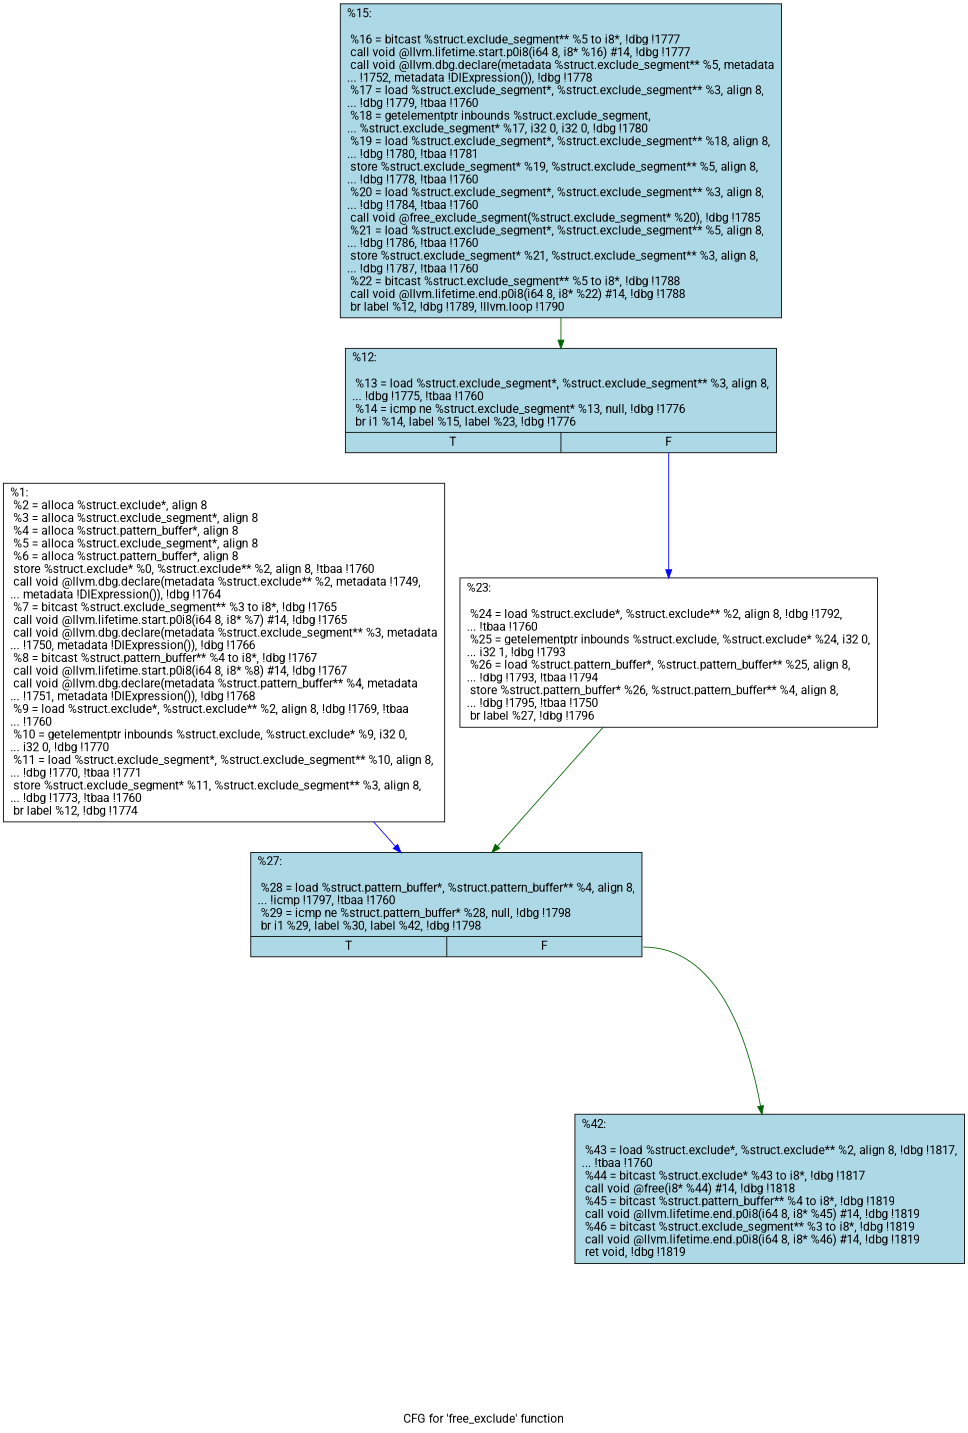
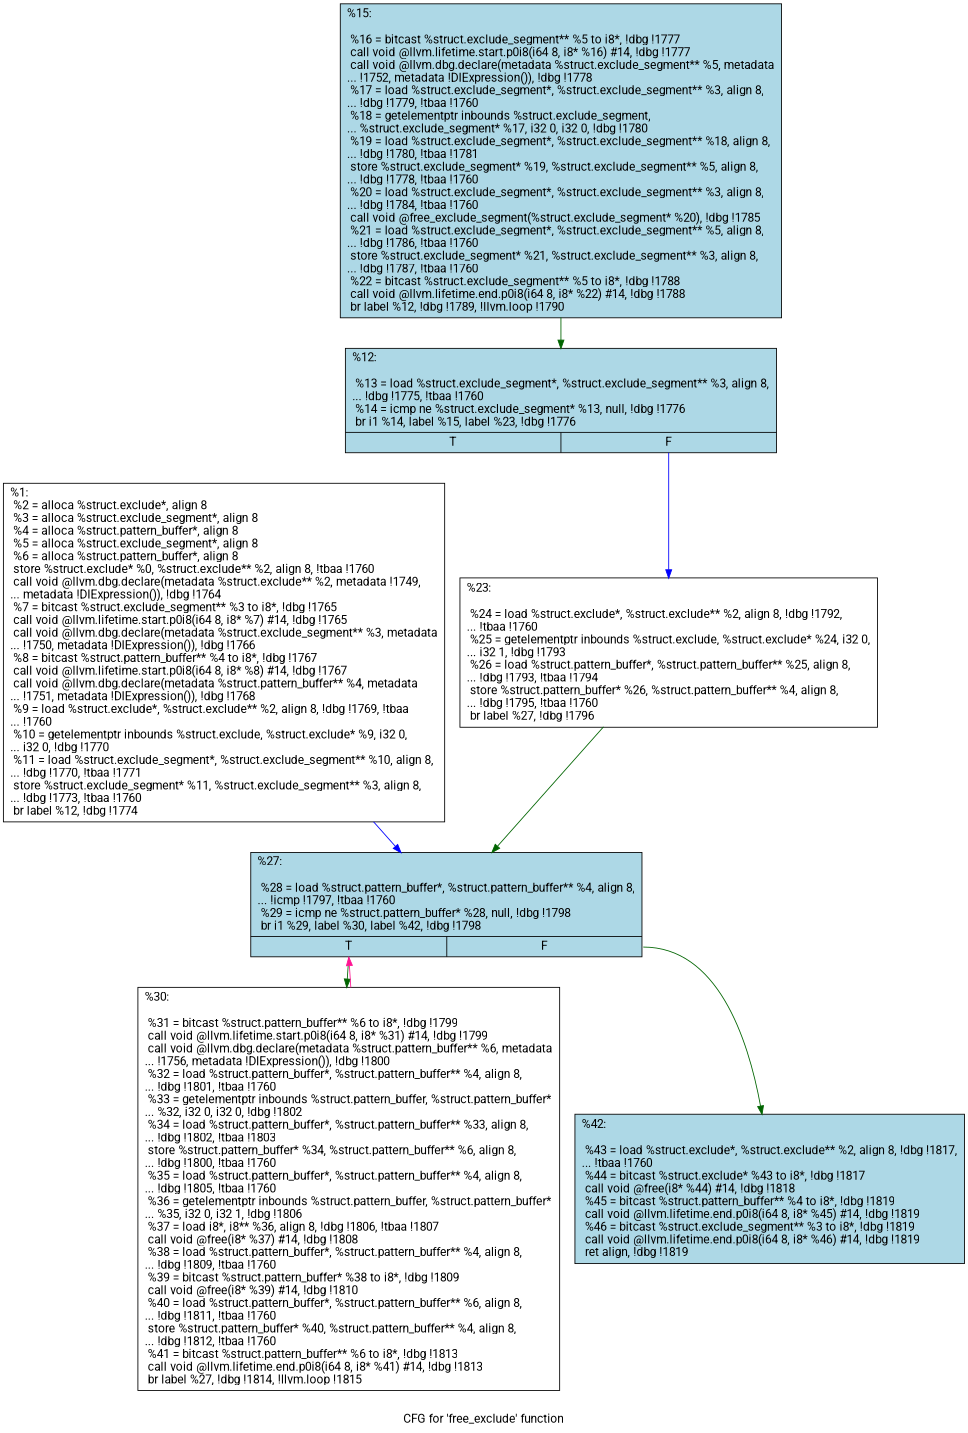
(533, 703) -> (533, 703)
none -> (349, 1189)
(634, 1253) -> (635, 1253)
